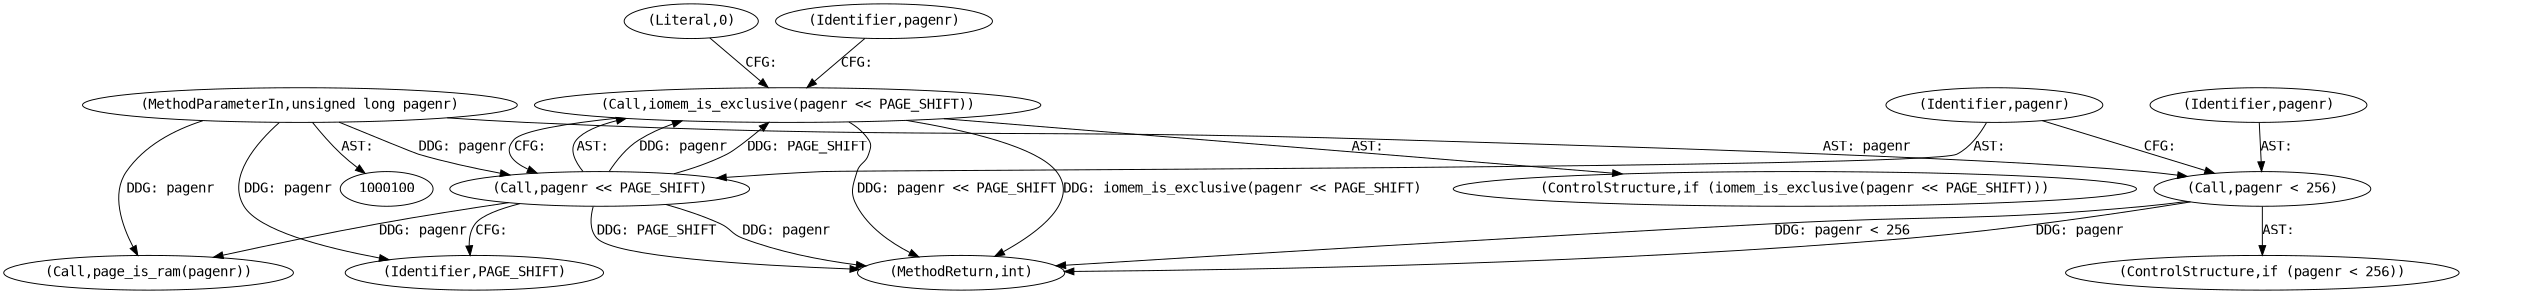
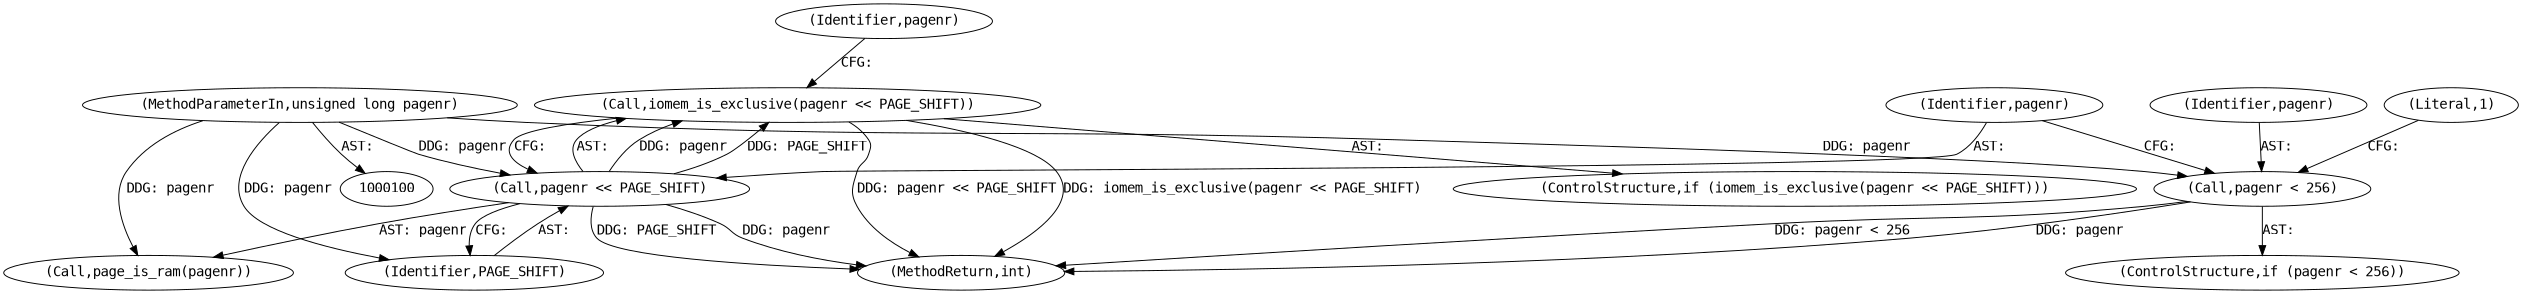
(691, 21) -> none
none -> (2451, 105)
(1867, 147) -> (1867, 147)
(423, 231) -> (423, 231)
none -> (526, 232)
